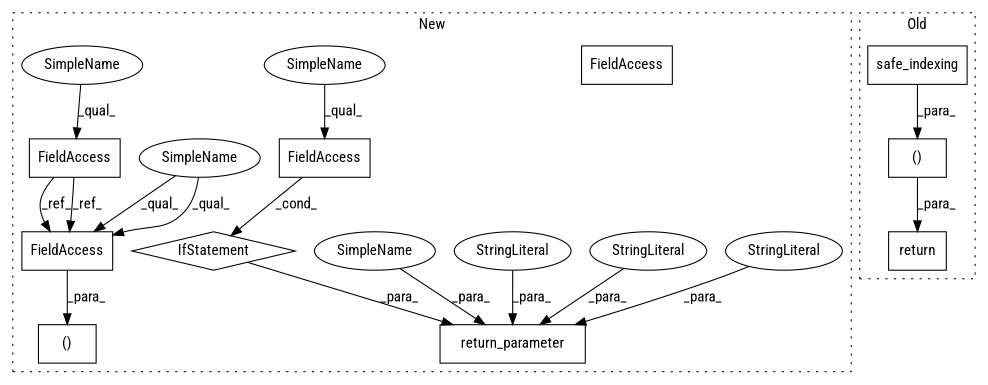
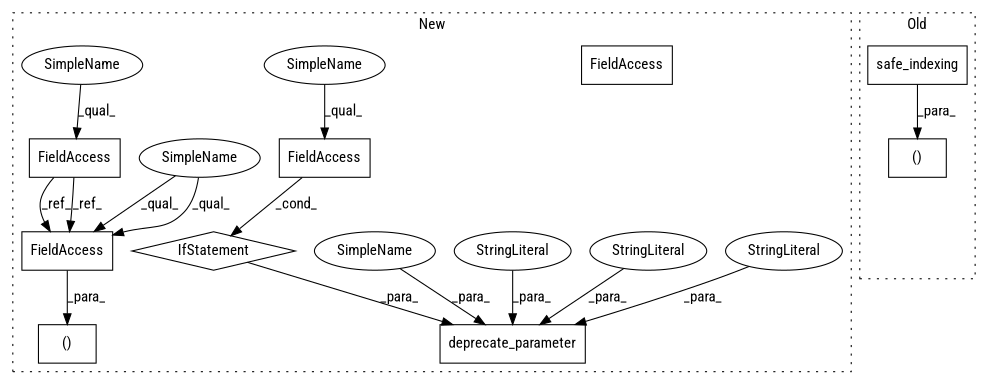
(917, 251) -> none
(513, 344) -> (513, 344)
